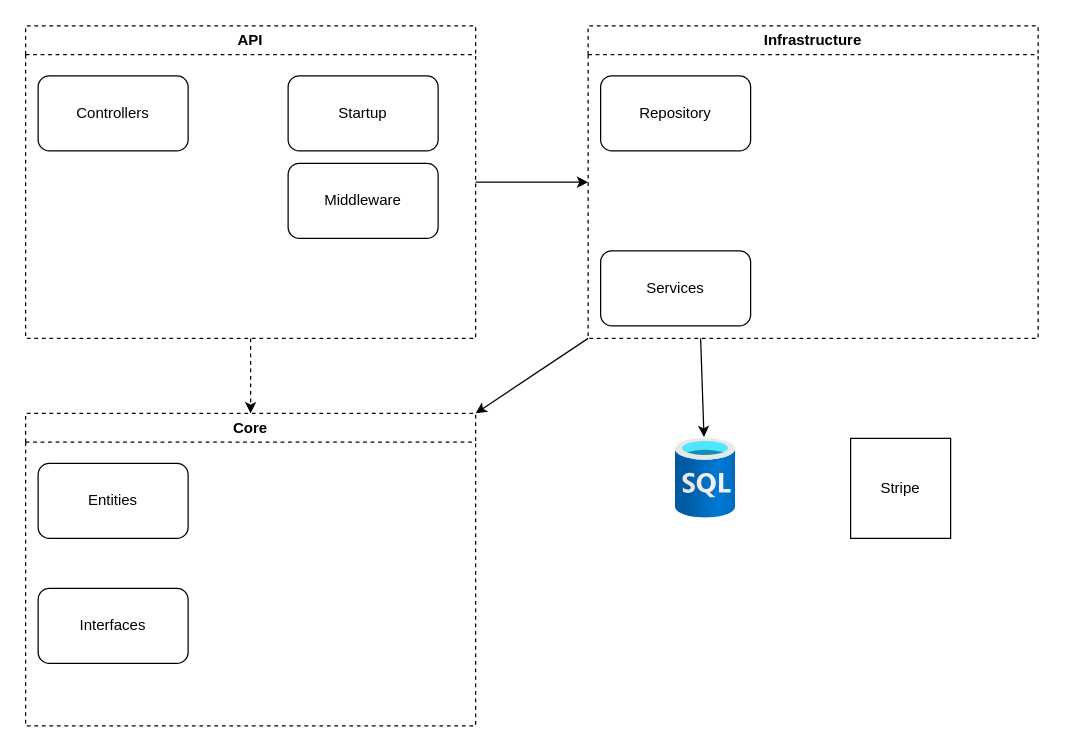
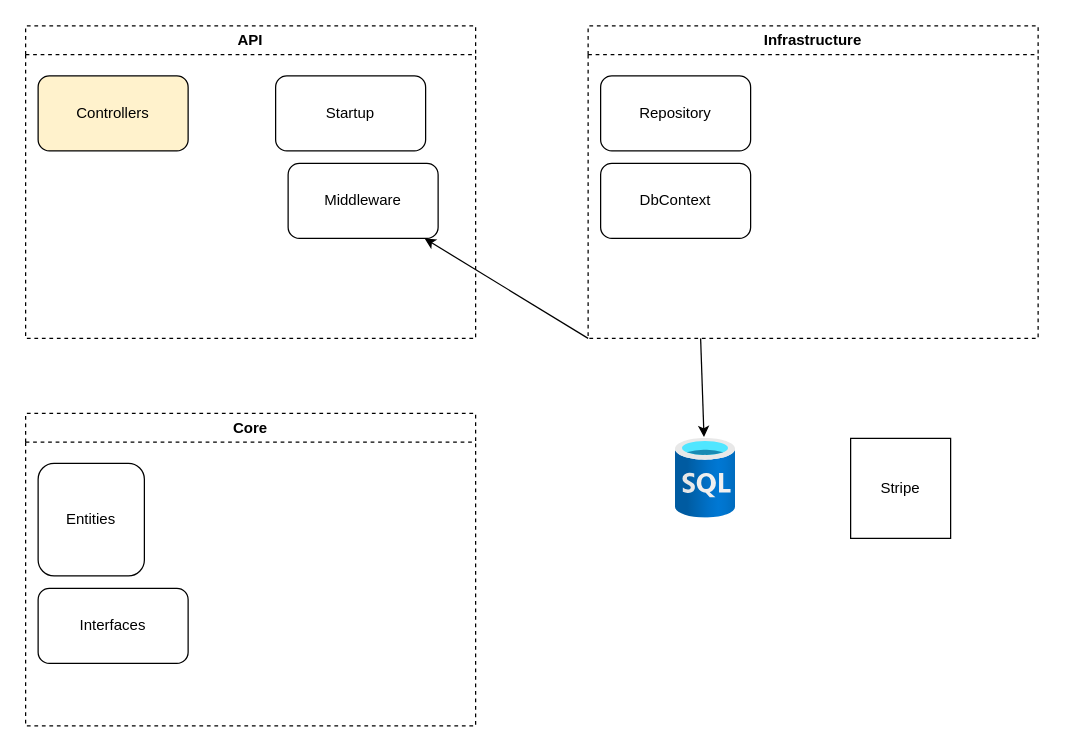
(113, 113) -> (113, 113)
(363, 113) -> (351, 113)
(528, 182) -> none
none -> (676, 201)
(676, 288) -> none
(251, 373) -> none
(535, 374) -> (509, 290)
(113, 501) -> (91, 519)
